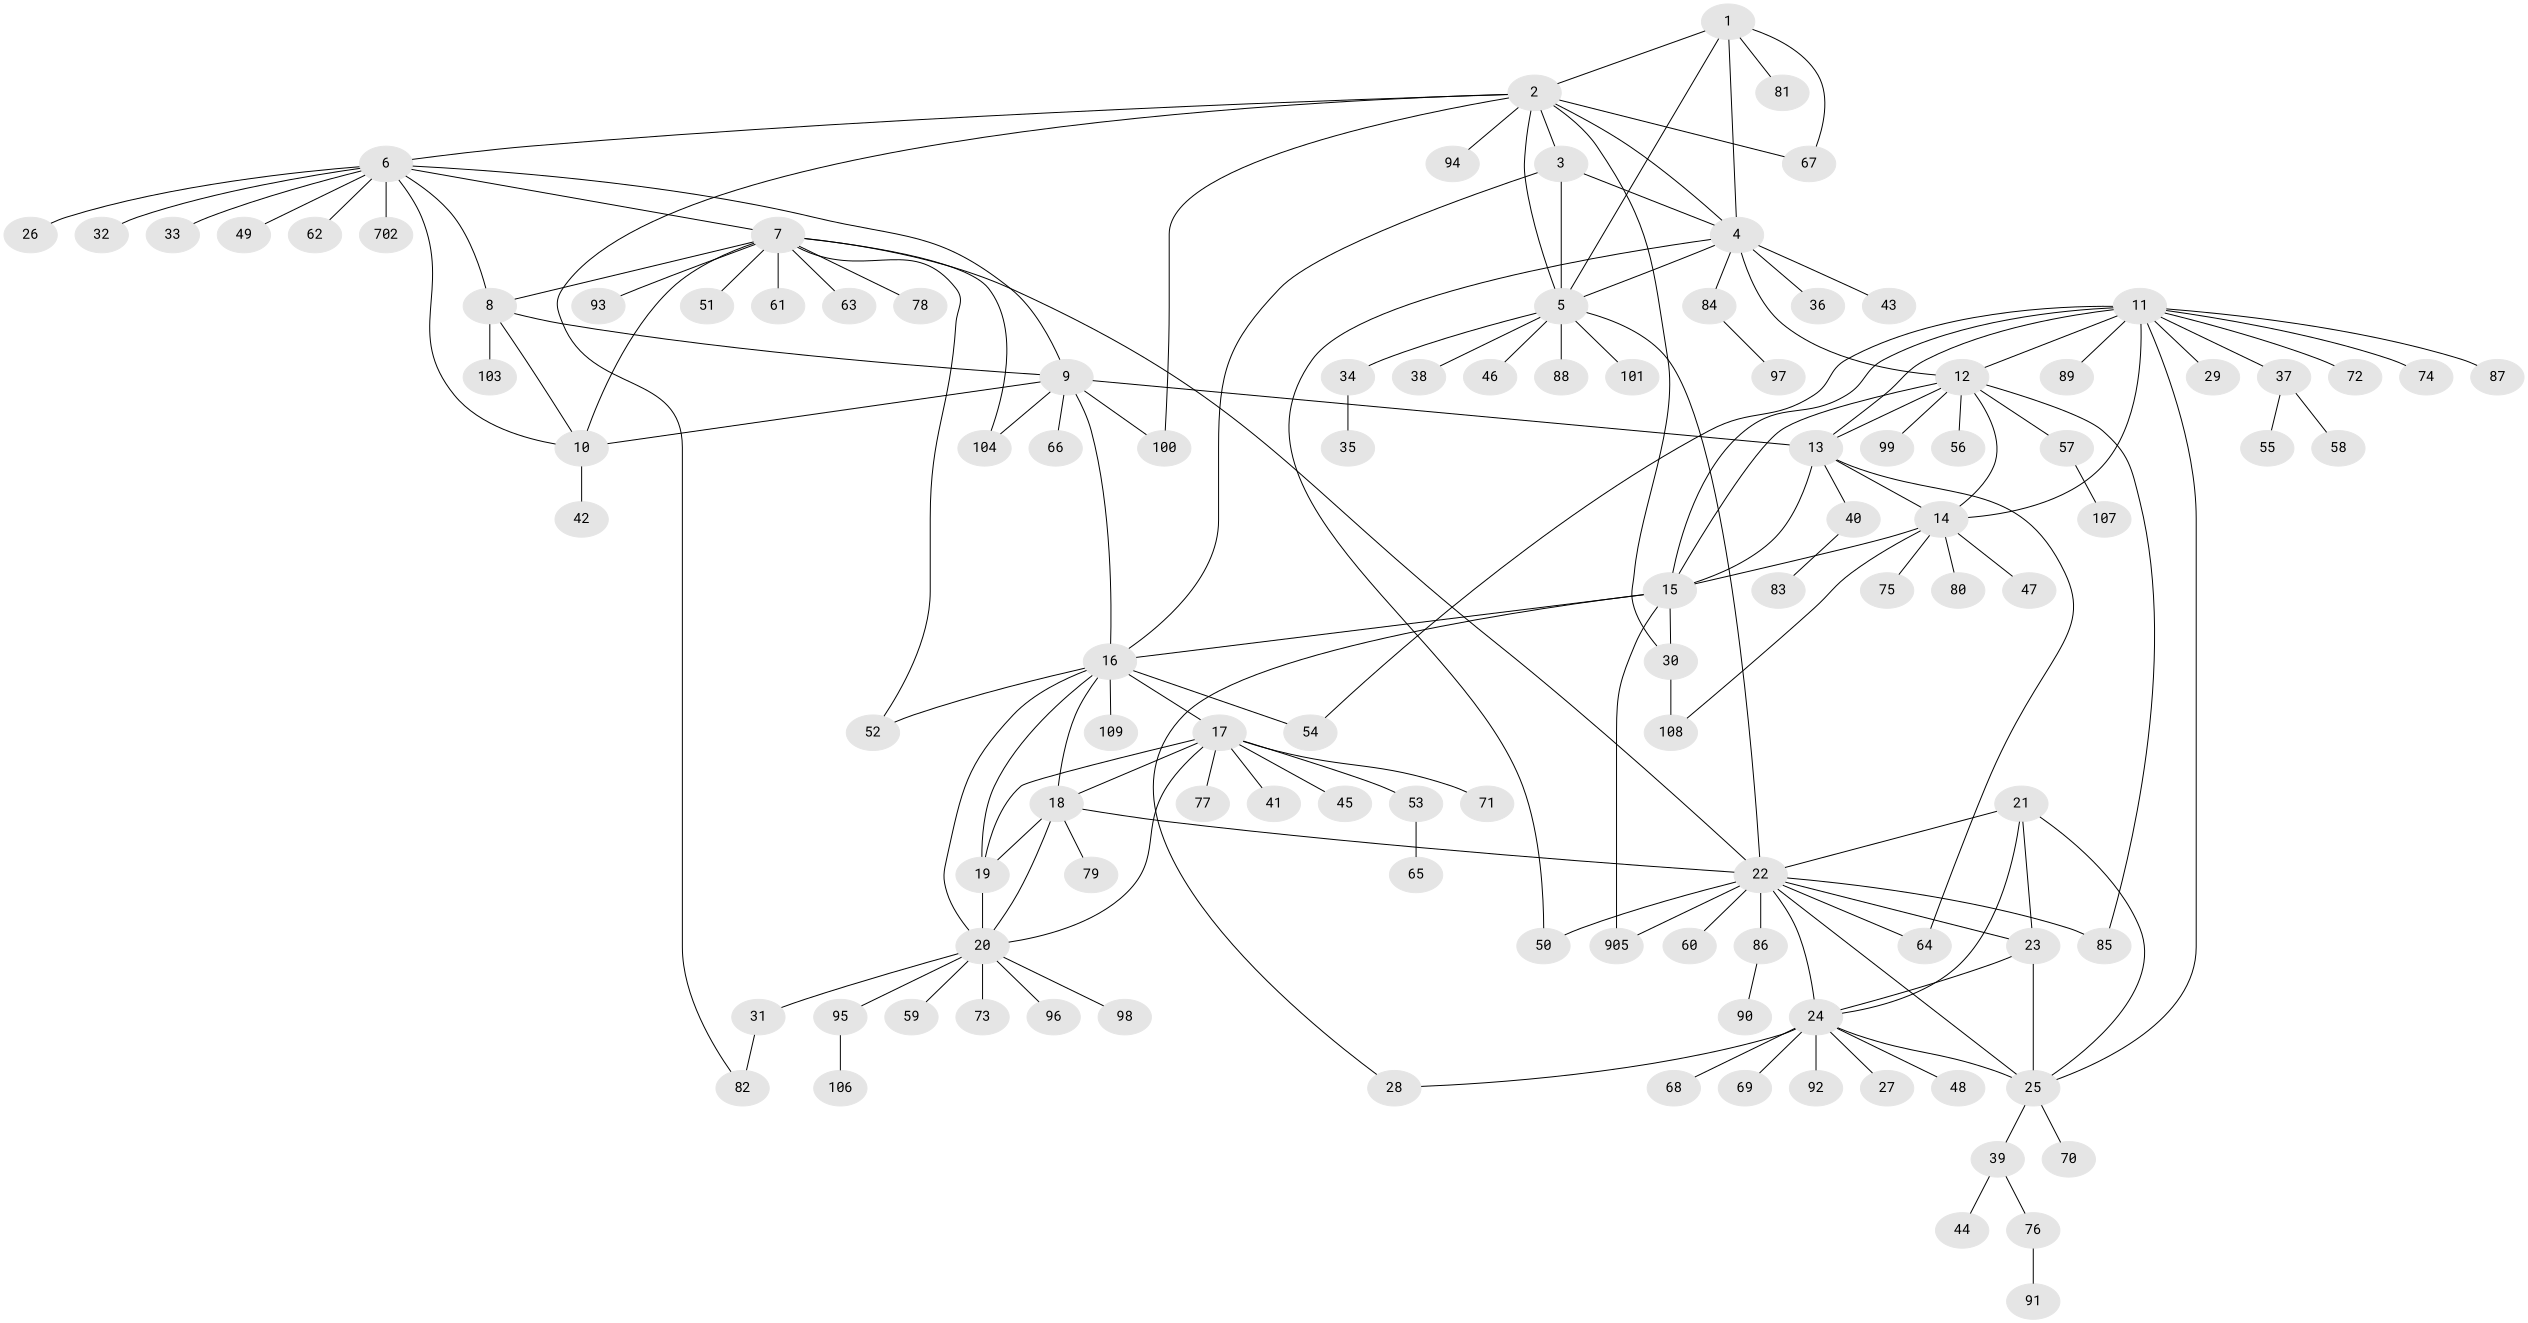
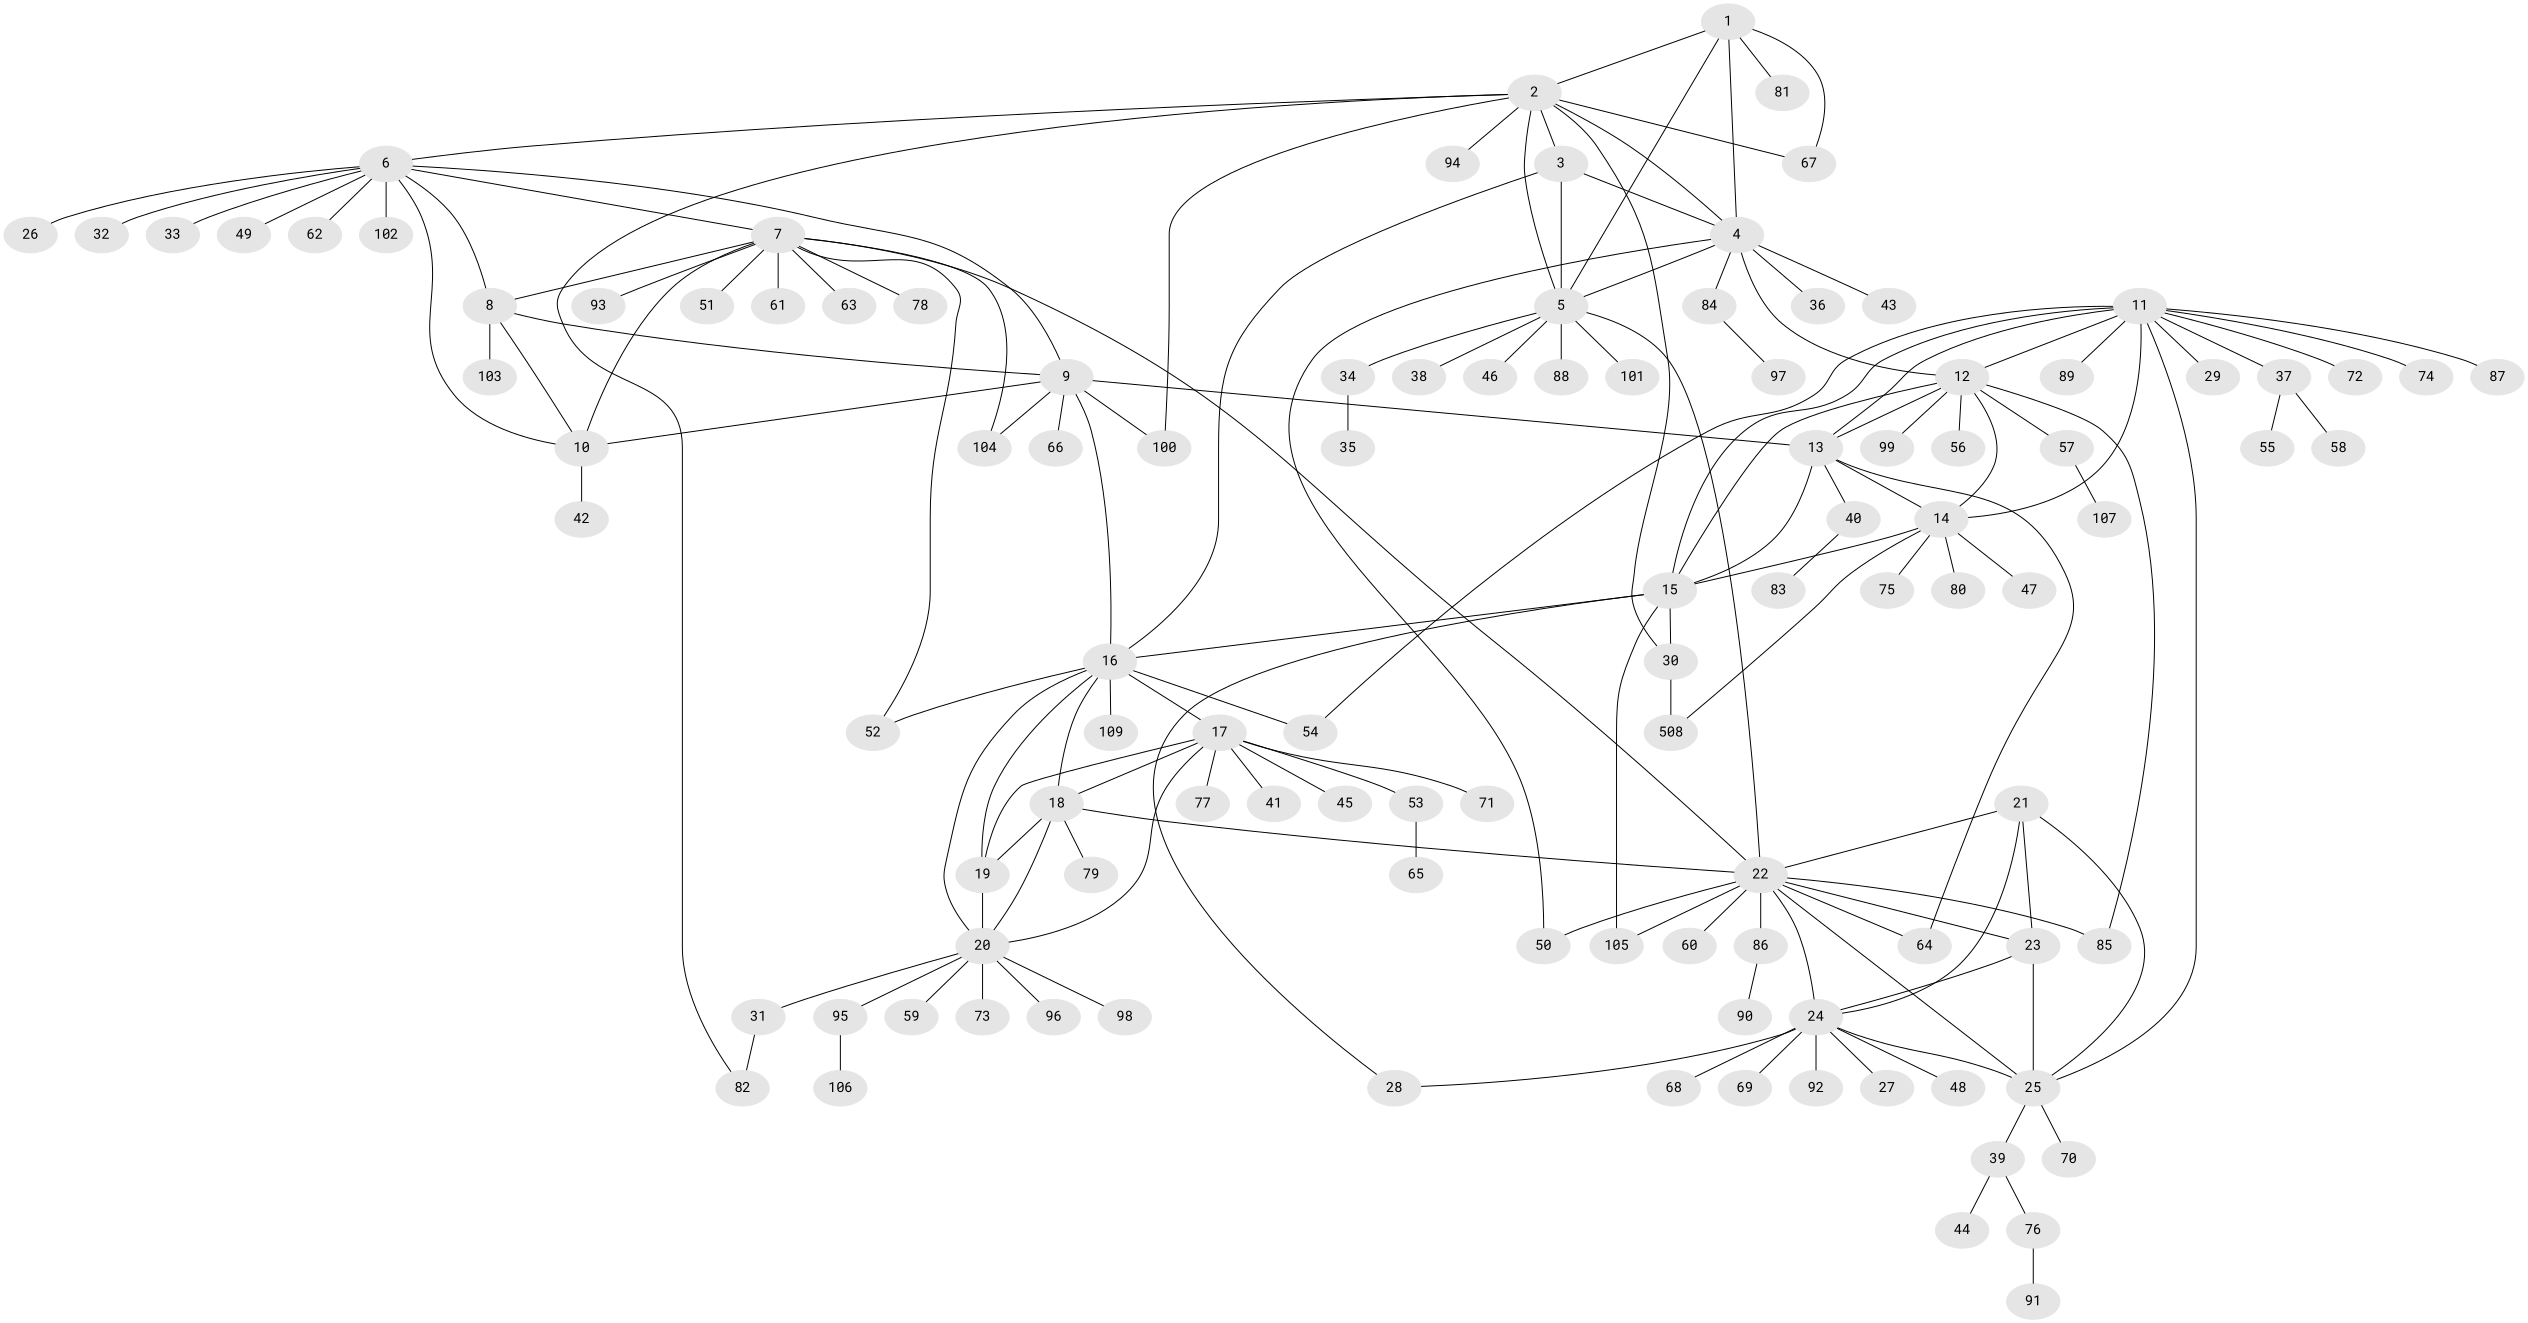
(386, 235) -> (386, 235)
(1671, 733) -> (1671, 733)
(1617, 946) -> (1617, 946)
